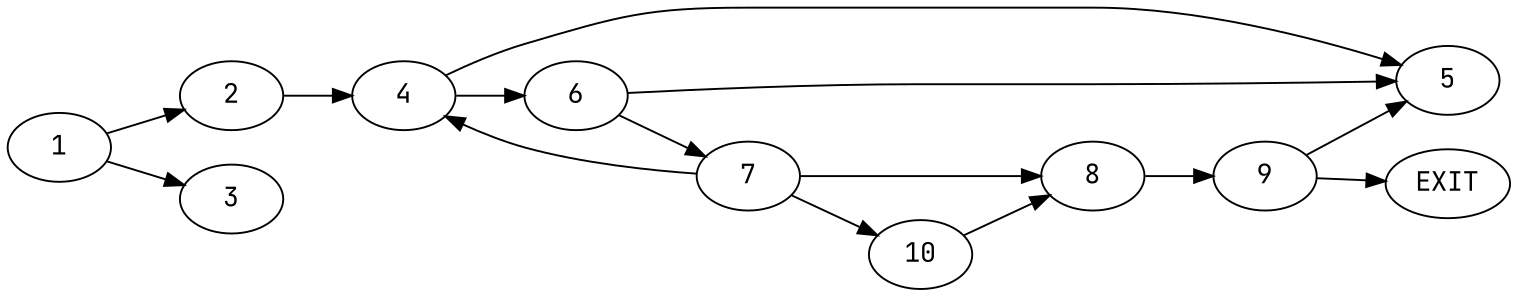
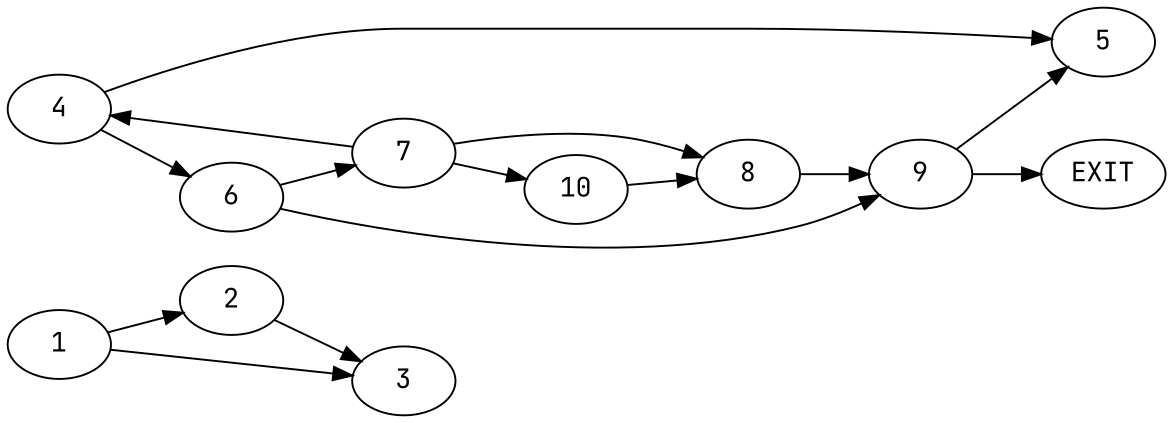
(1002, 84) -> (573, 247)
(308, 96) -> (309, 336)
